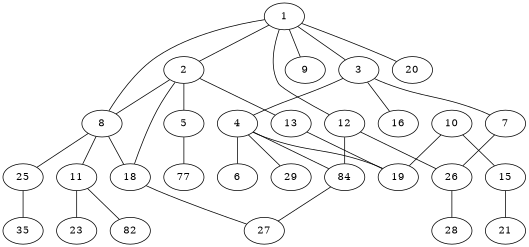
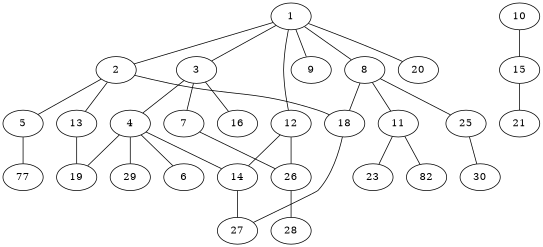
(143, 97) -> none
(425, 150) -> none
(345, 177) -> (237, 177)
(23, 231) -> (480, 177)
